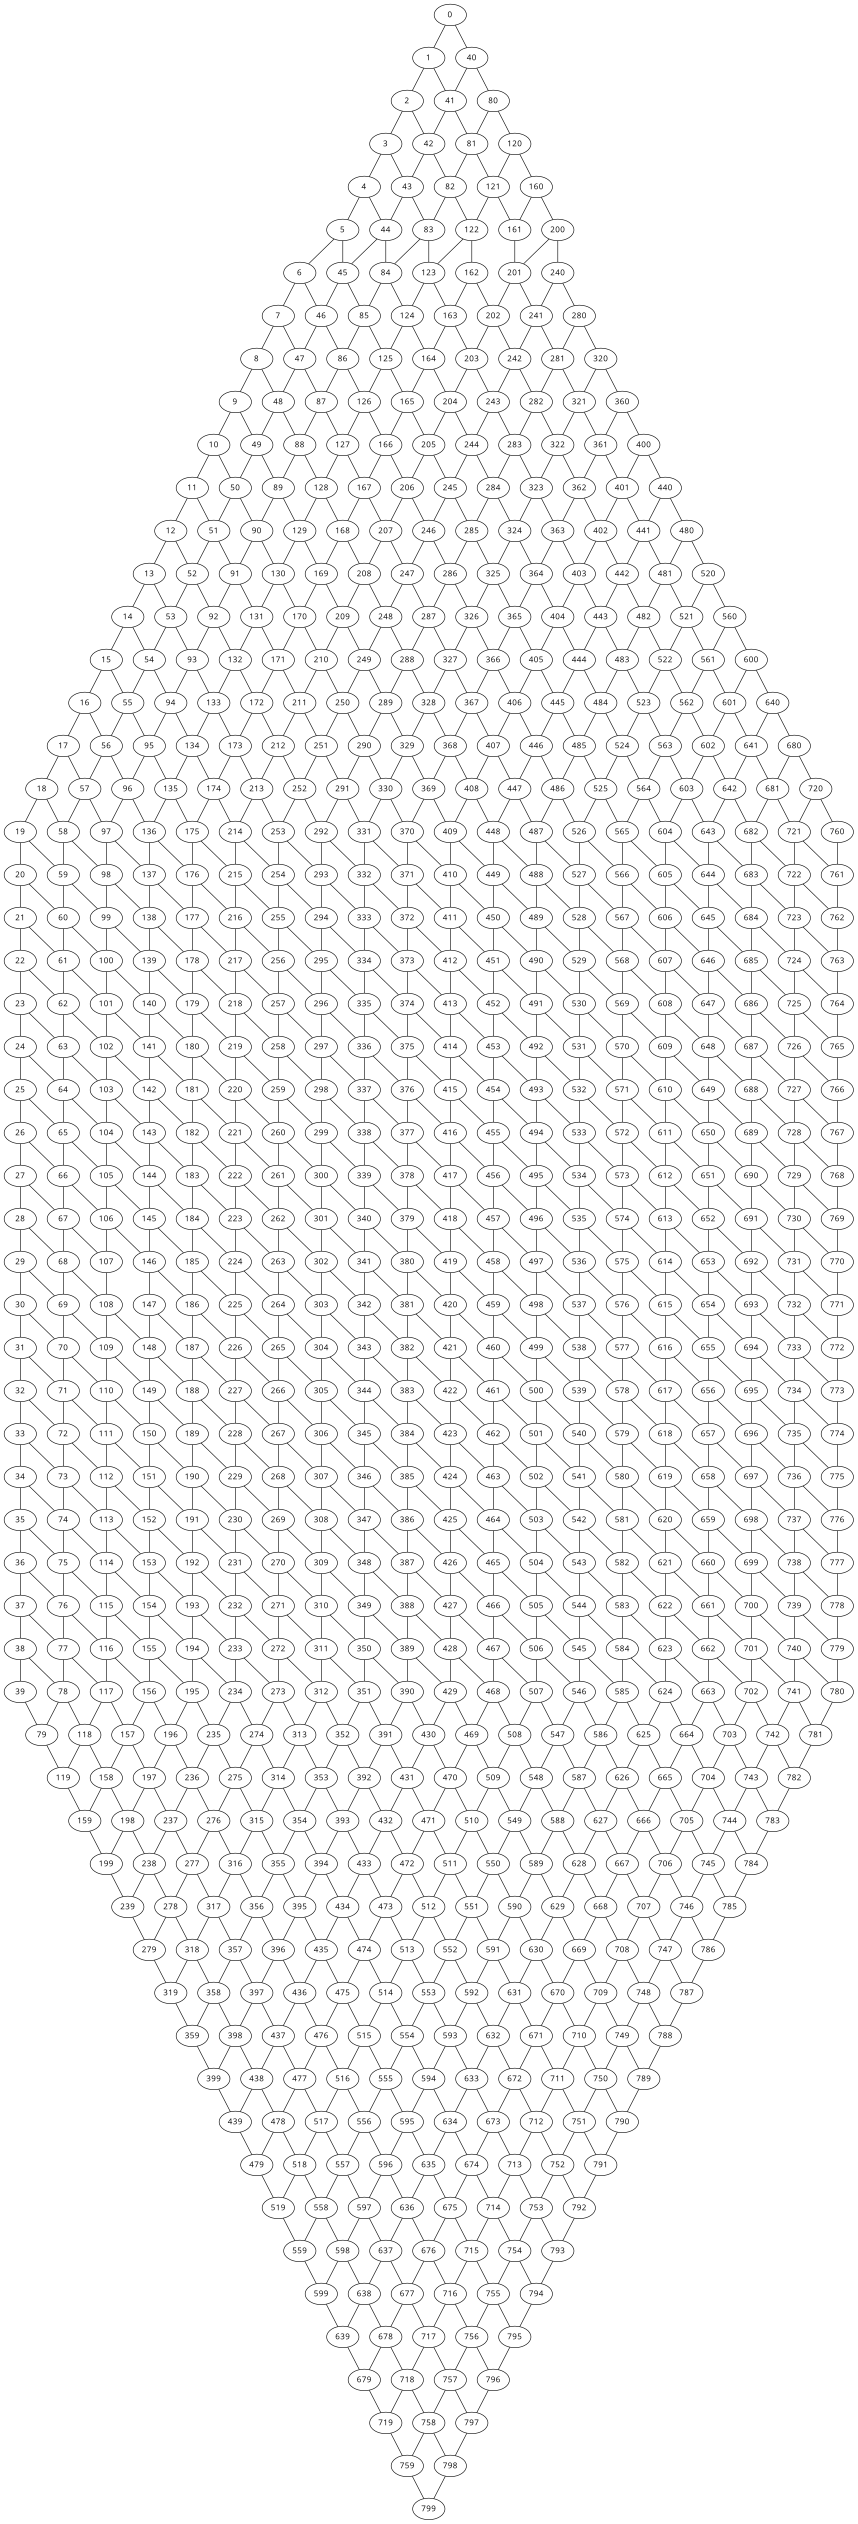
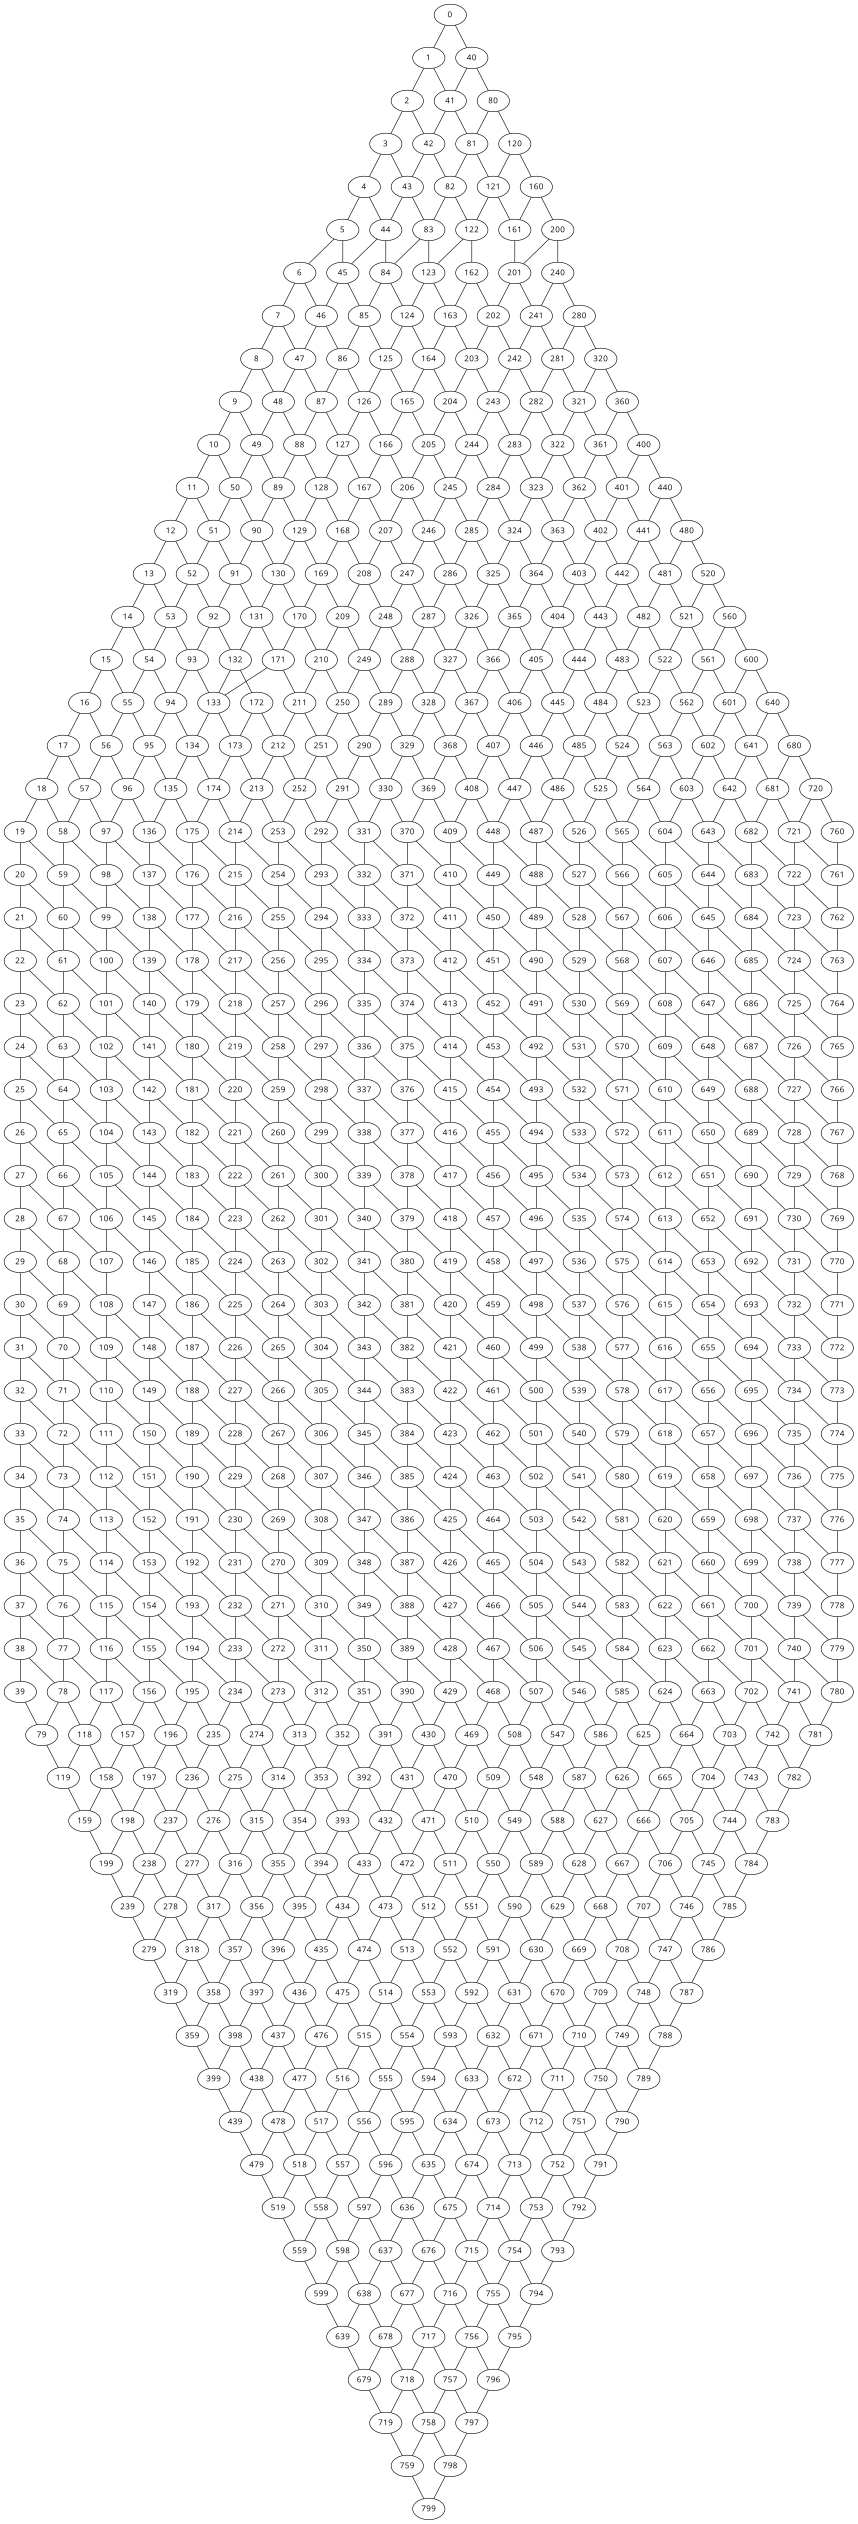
(268, 681) -> (249, 679)
